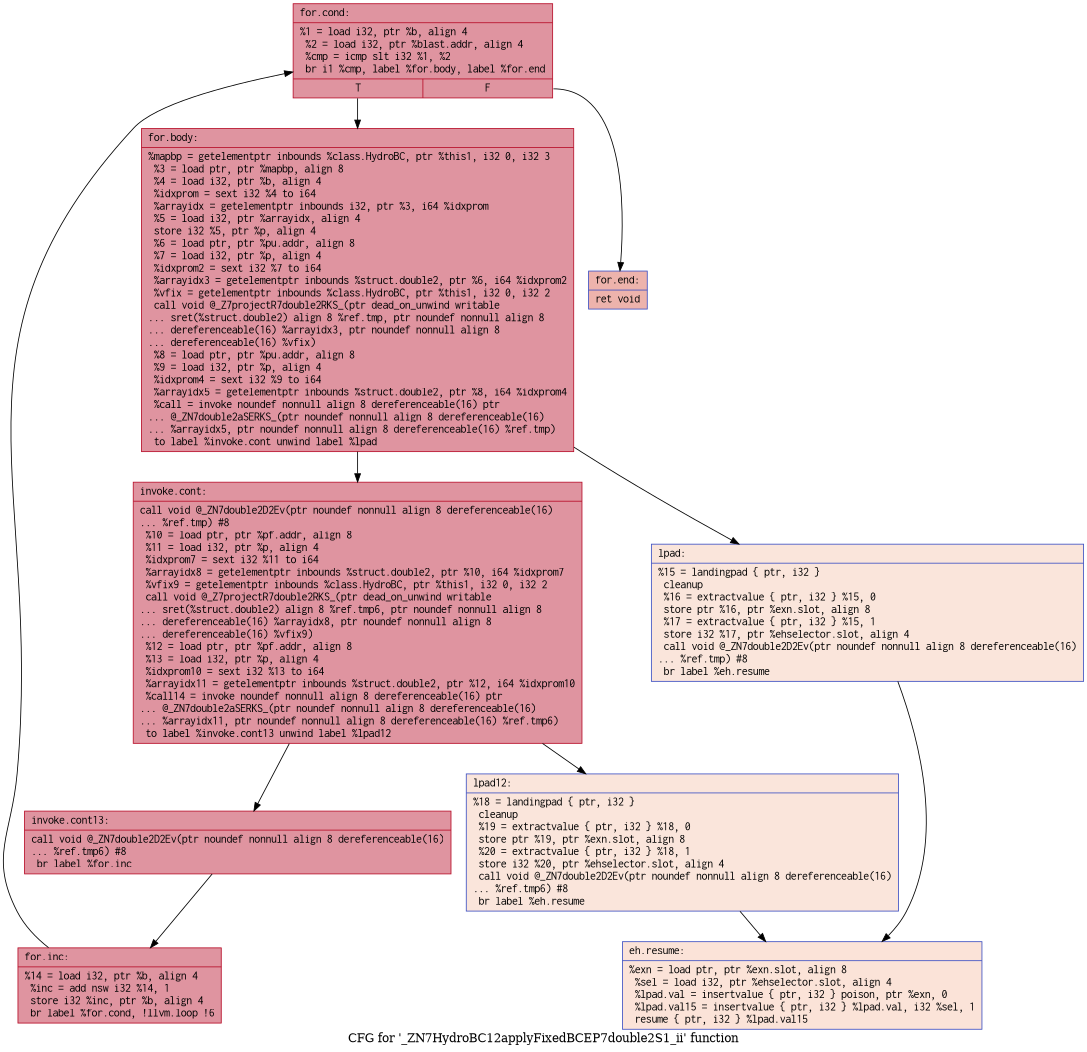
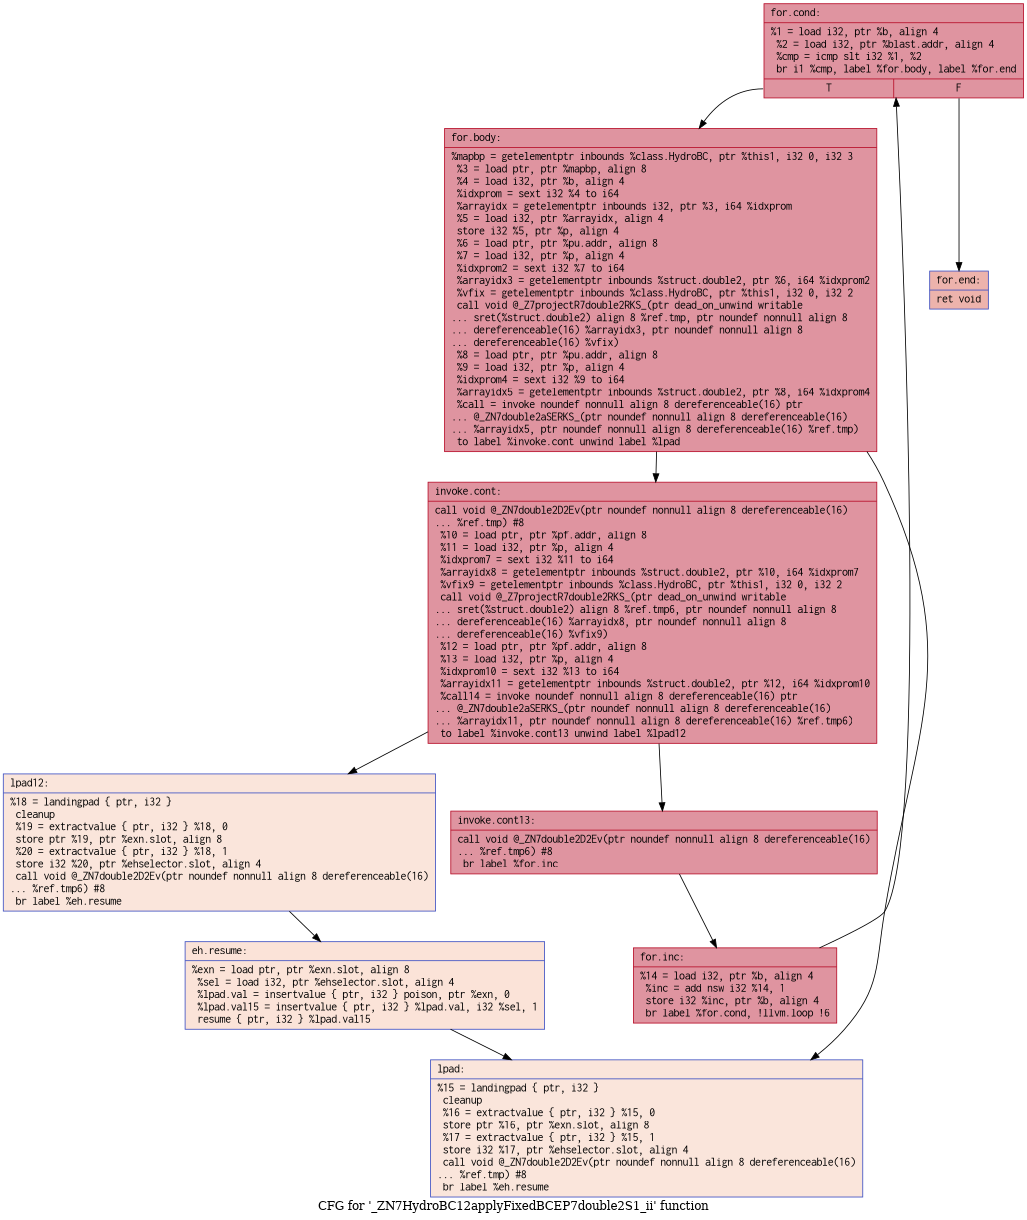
(926, 811) -> (477, 1043)
